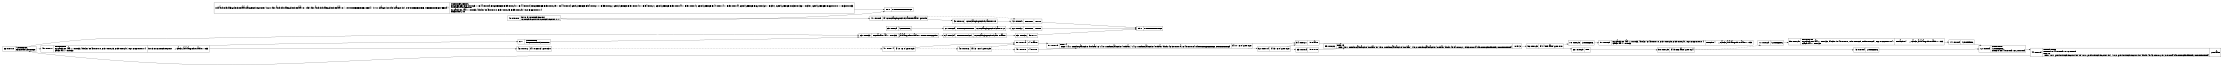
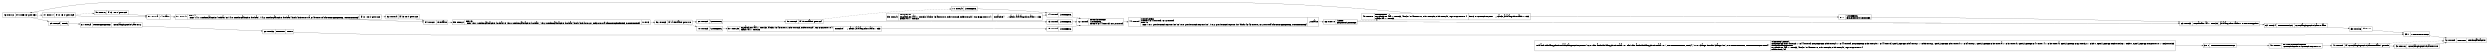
(902, 9) -> (2223, 46)
none -> (39, 19)
(722, 19) -> (2252, 46)
(1038, 21) -> (2477, 40)
(1089, 25) -> (2438, 37)
(905, 28) -> (65, 23)
none -> (1059, 29)
(1785, 43) -> (1011, 10)
(1997, 47) -> (1098, 20)
(22, 48) -> (1340, 21)
(1026, 50) -> none
(1307, 50) -> none
(1587, 50) -> (716, 22)
